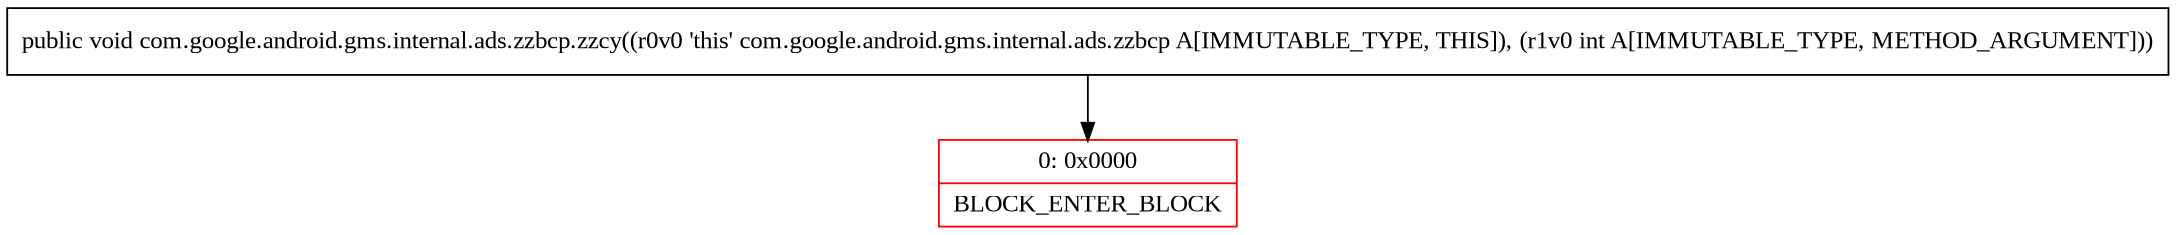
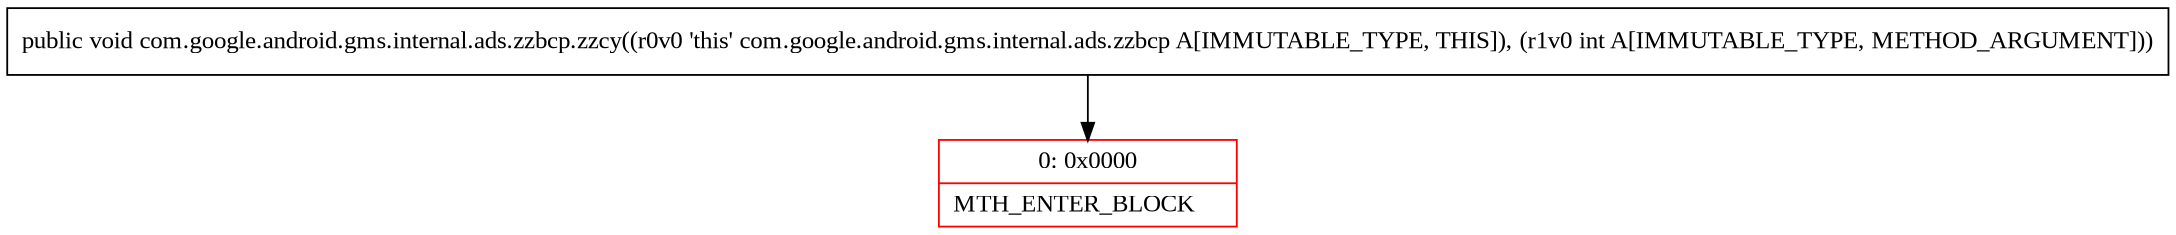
(1088, 204) -> (1074, 204)
